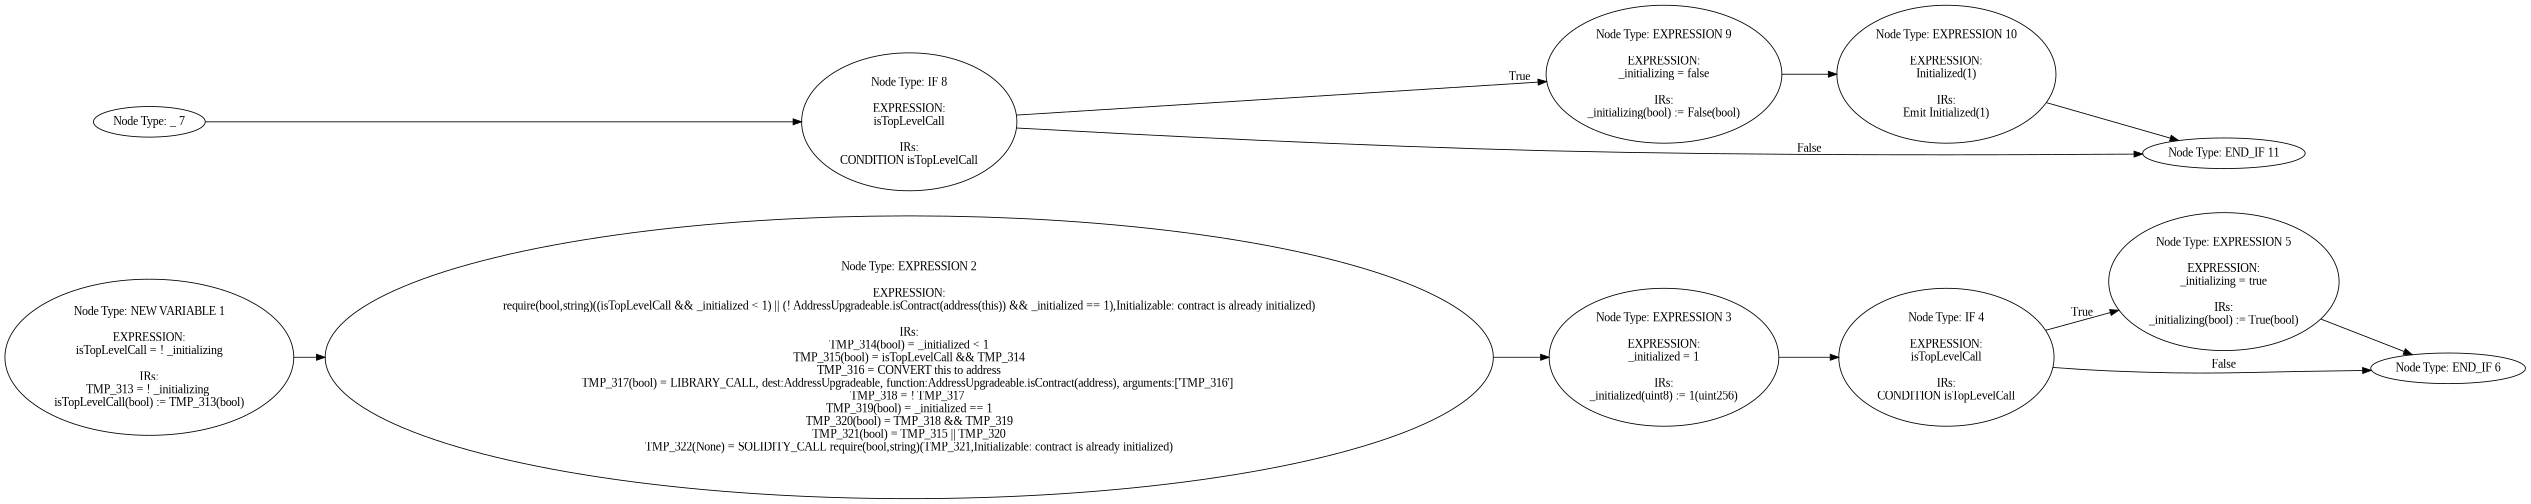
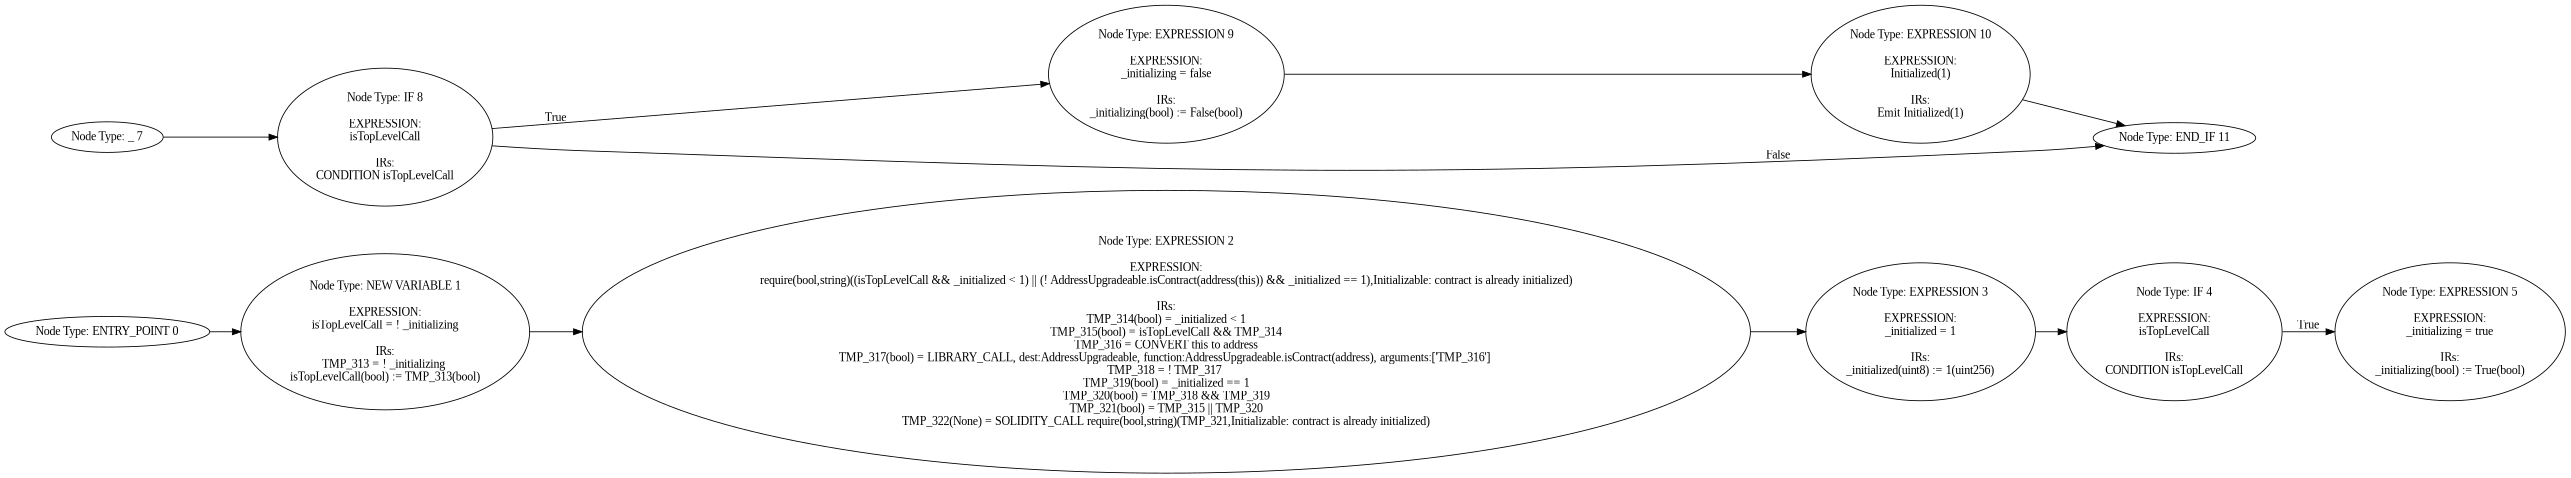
none -> (107, 332)
(2448, 368) -> none
